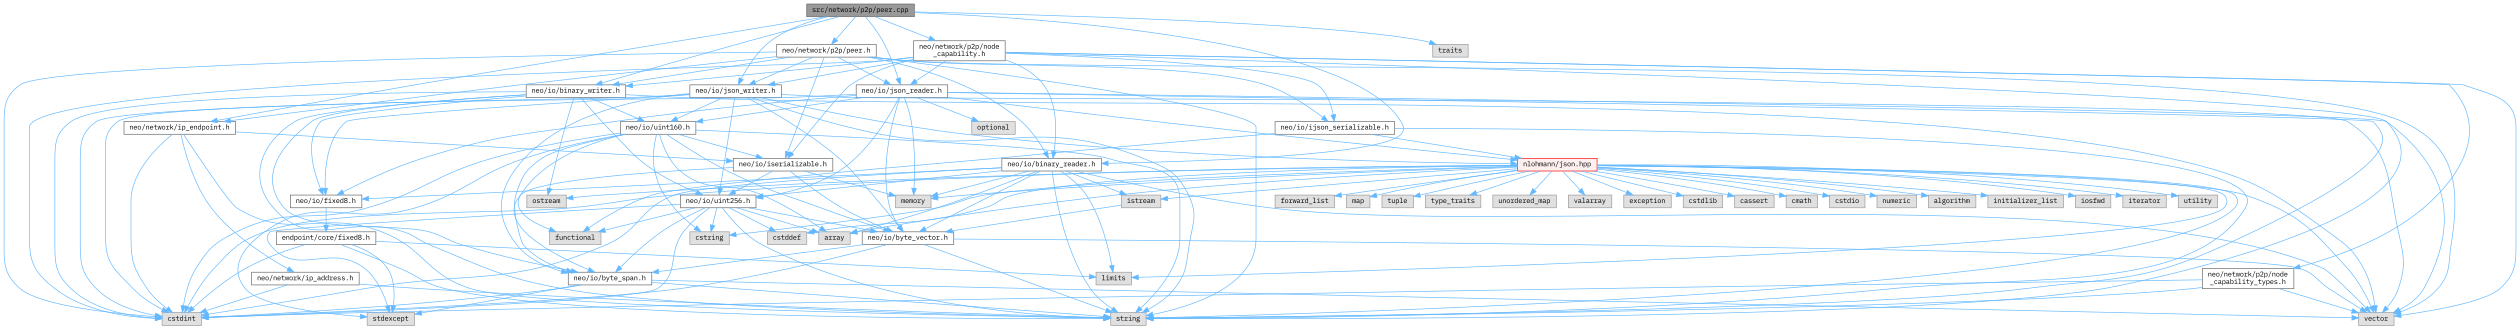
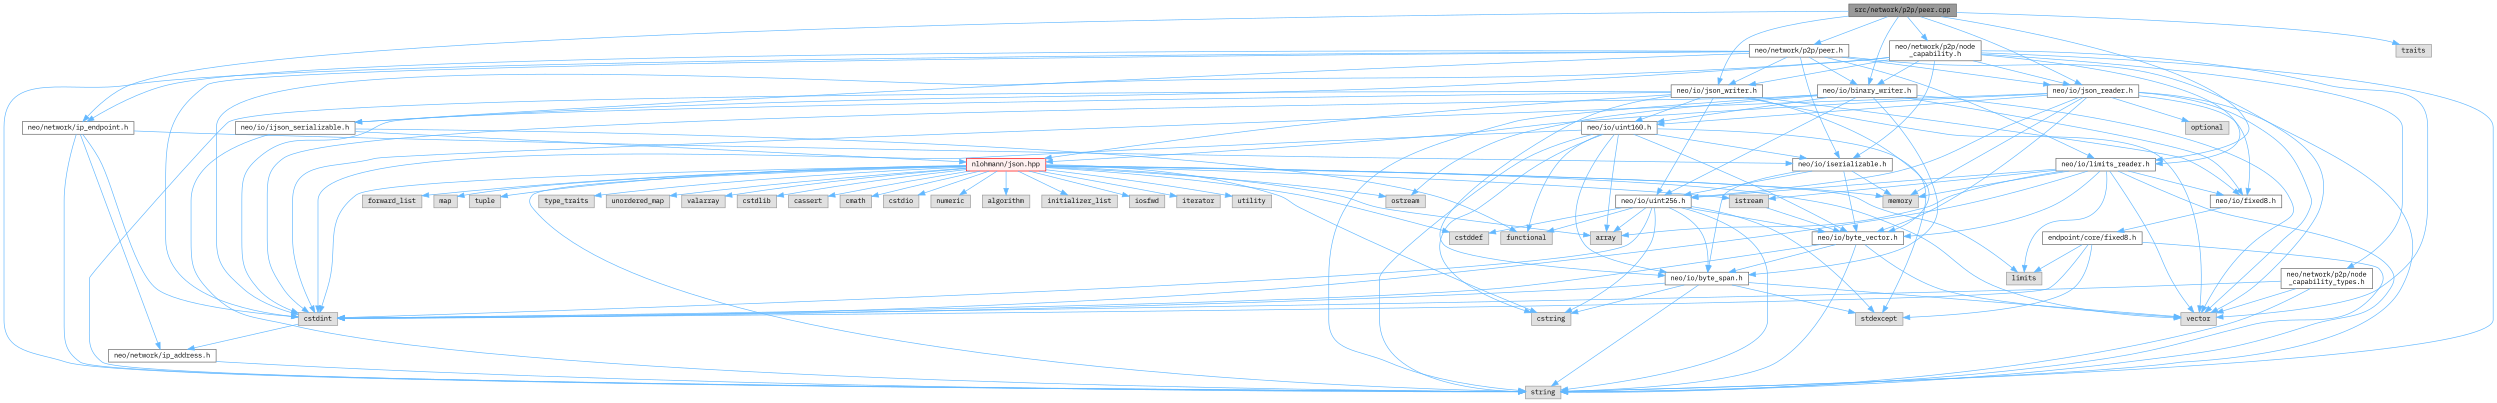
(1052, 165) -> (2106, 165)
(1647, 201) -> none
none -> (1647, 294)
(247, 298) -> (246, 336)
